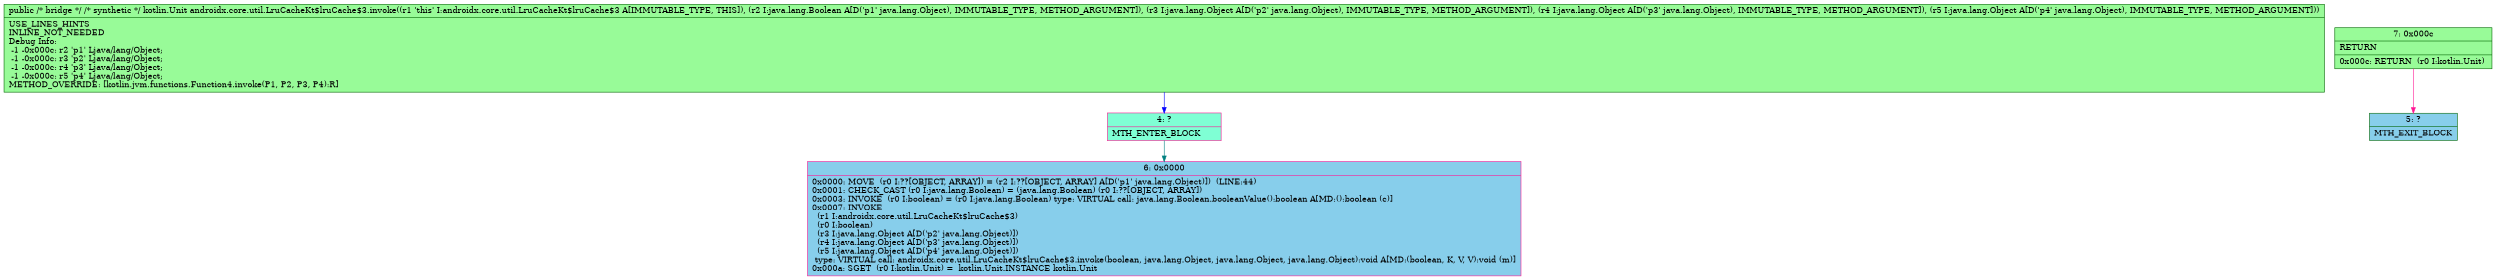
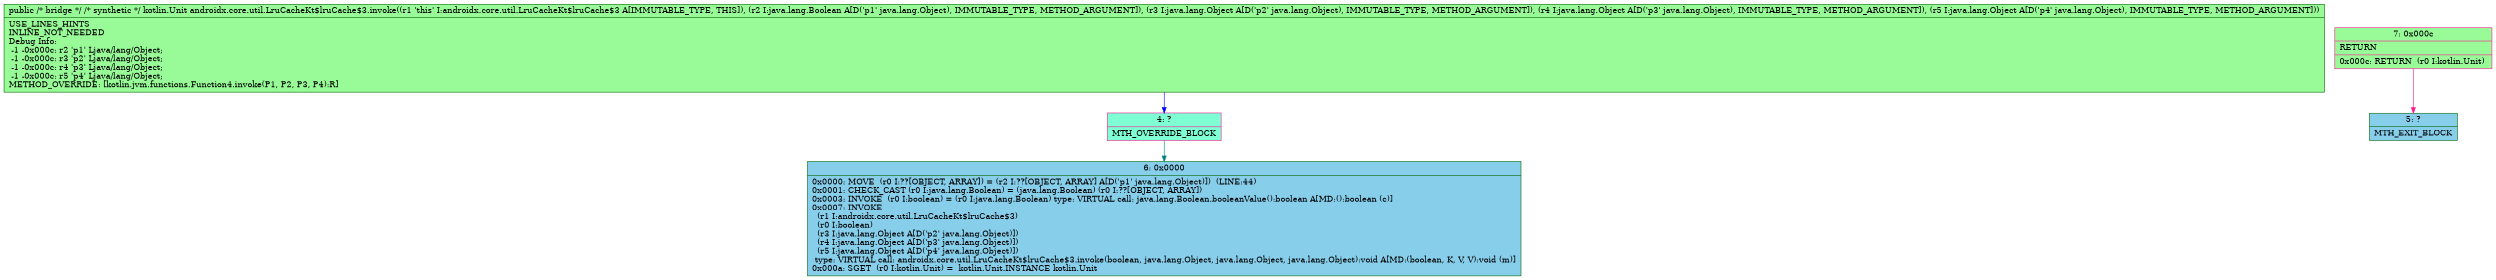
(2413, 48) -> (2413, 48)
(1156, 133) -> (1164, 133)
(1164, 219) -> (1164, 219)
